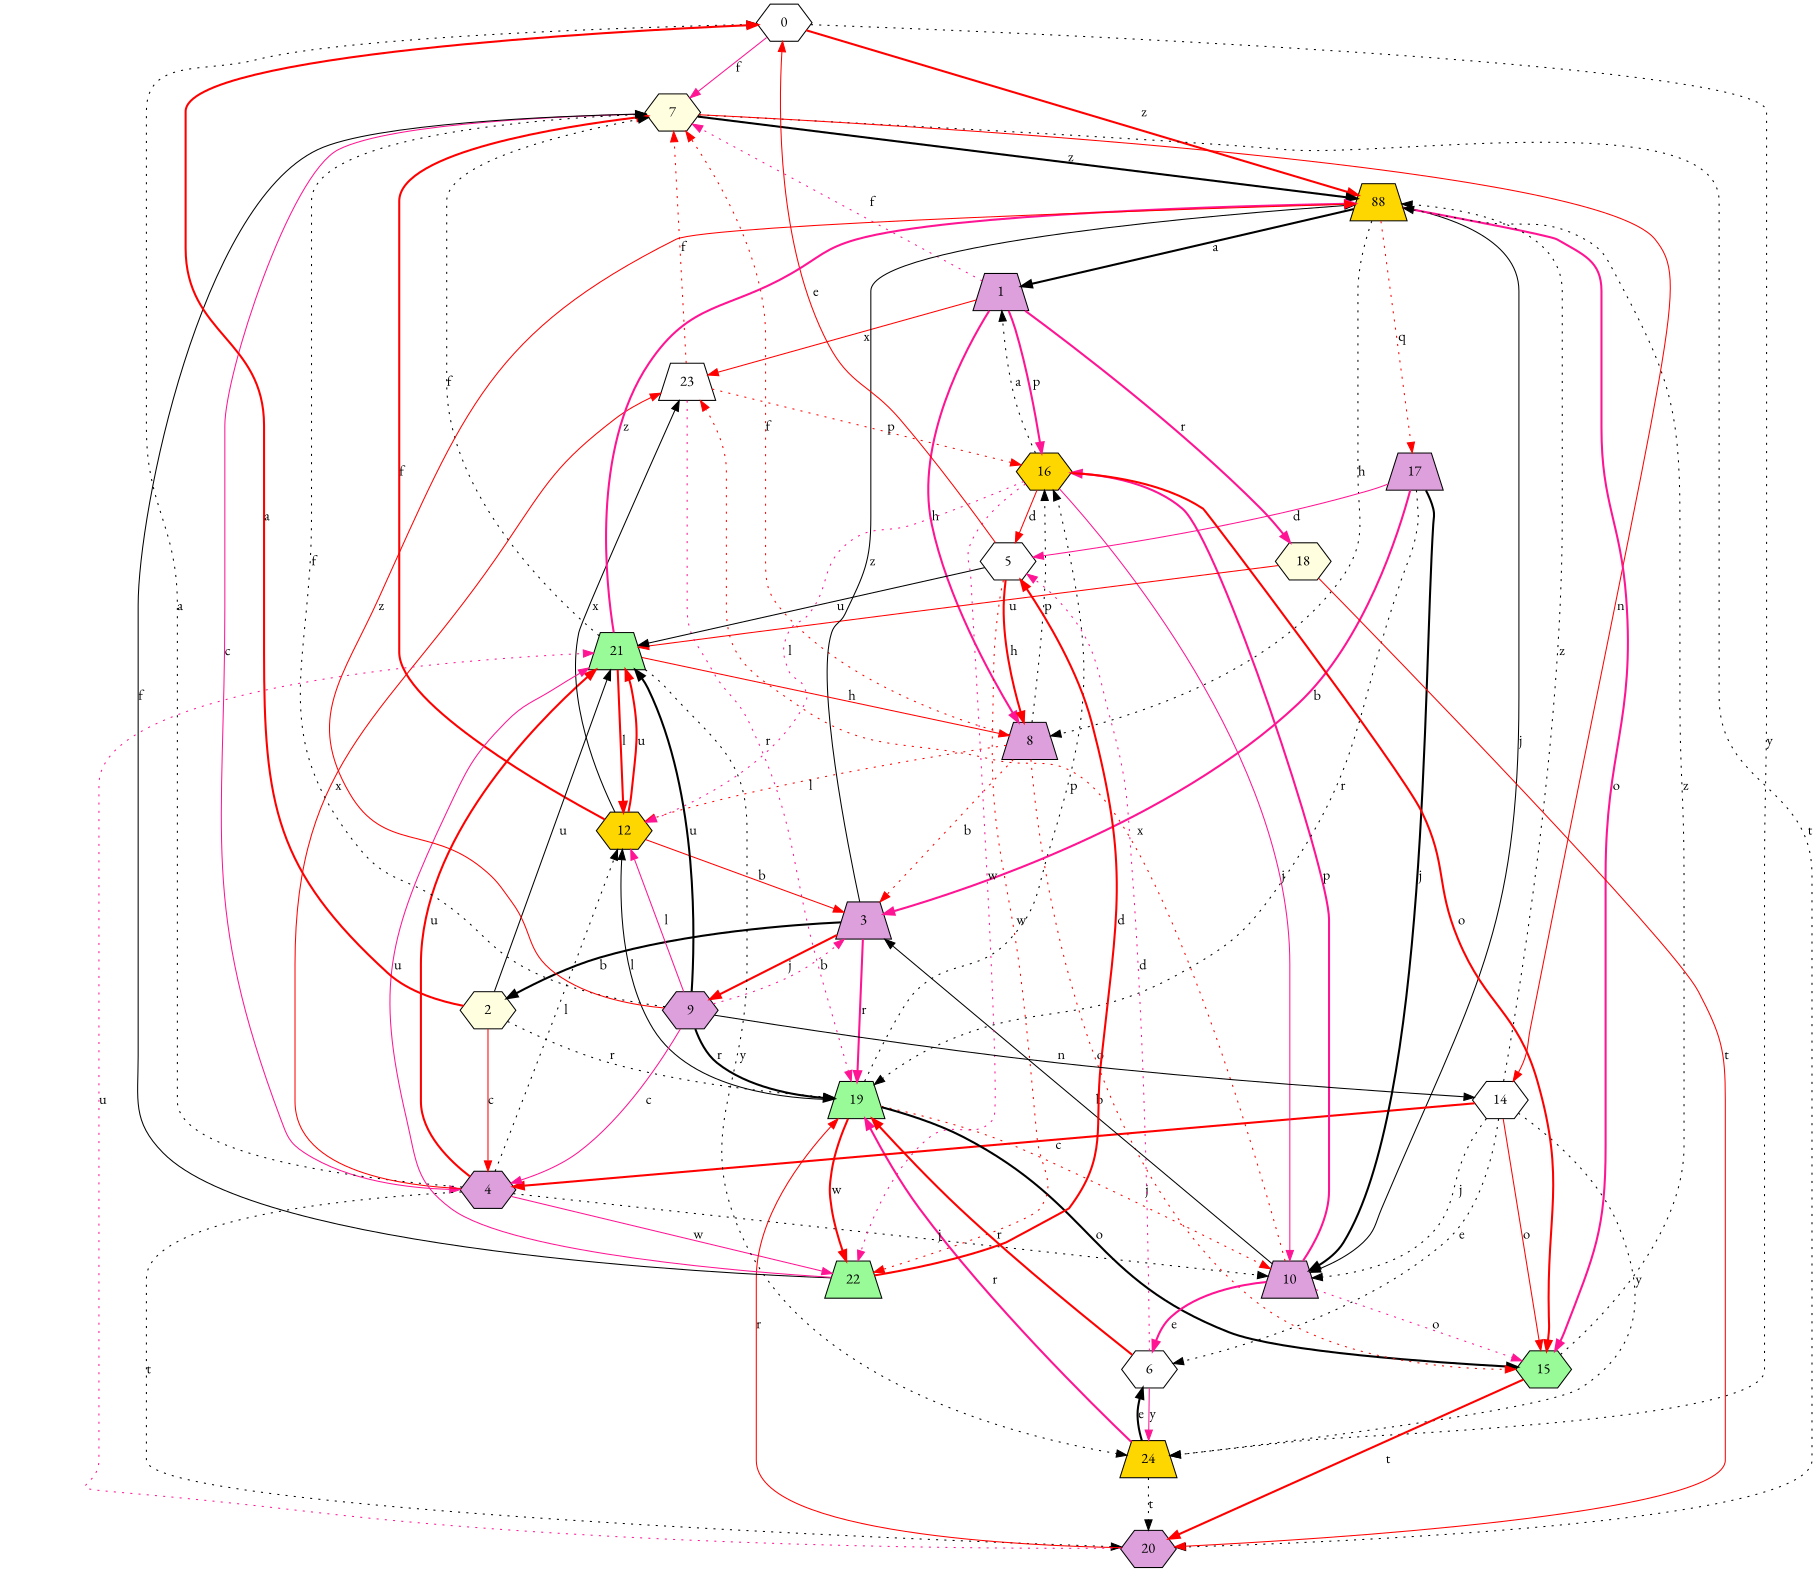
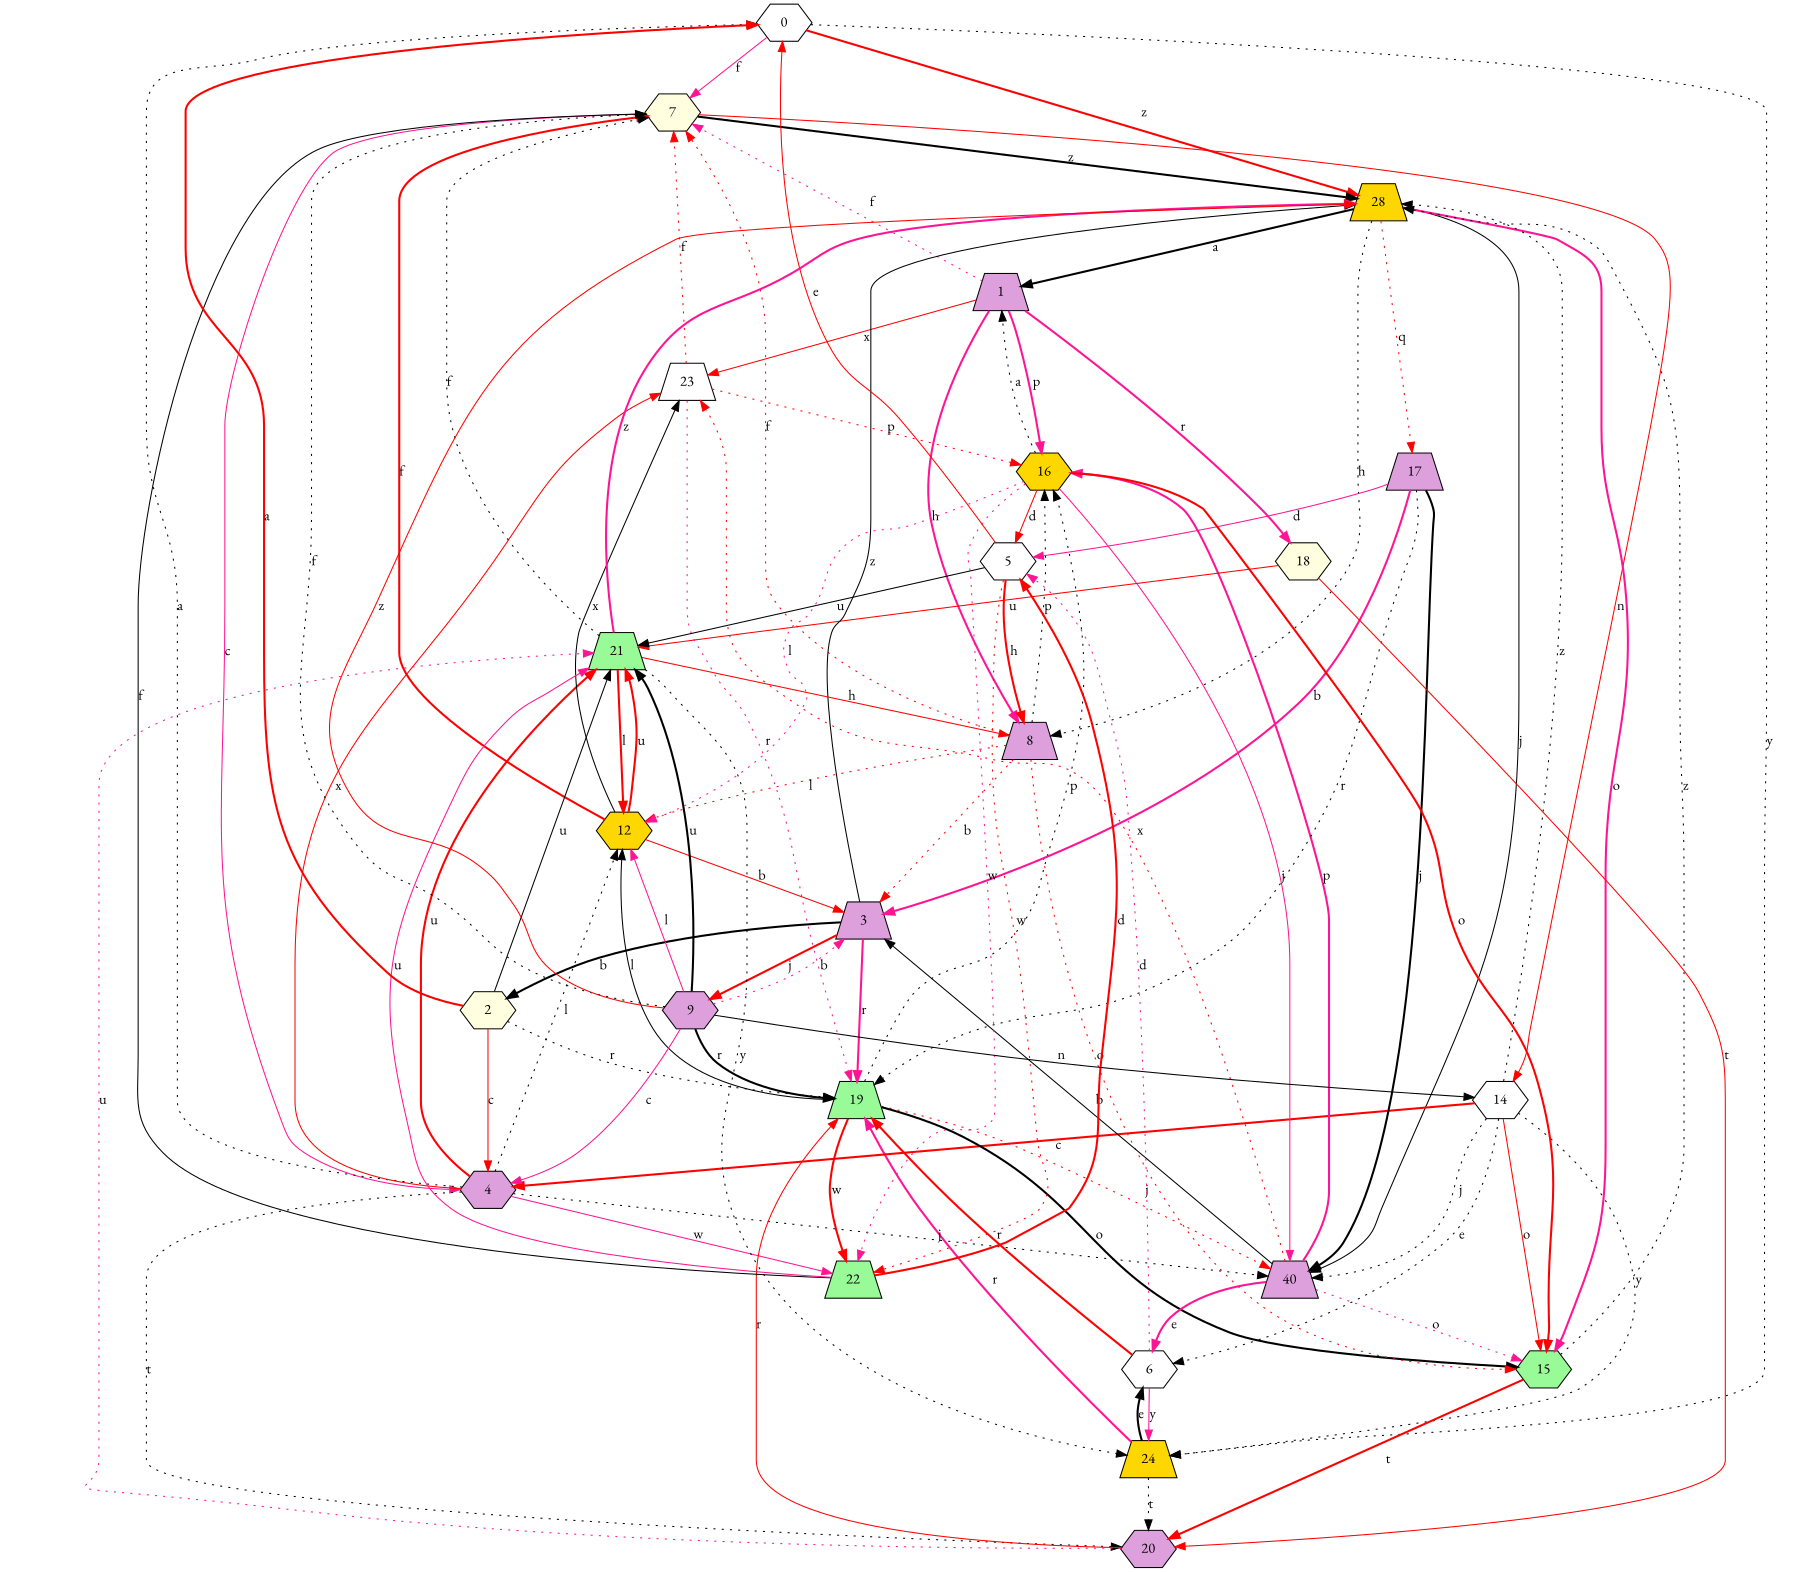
(1379, 202) -> (1379, 202)
(1719, 644) -> none
(1290, 1280) -> (1290, 1280)
